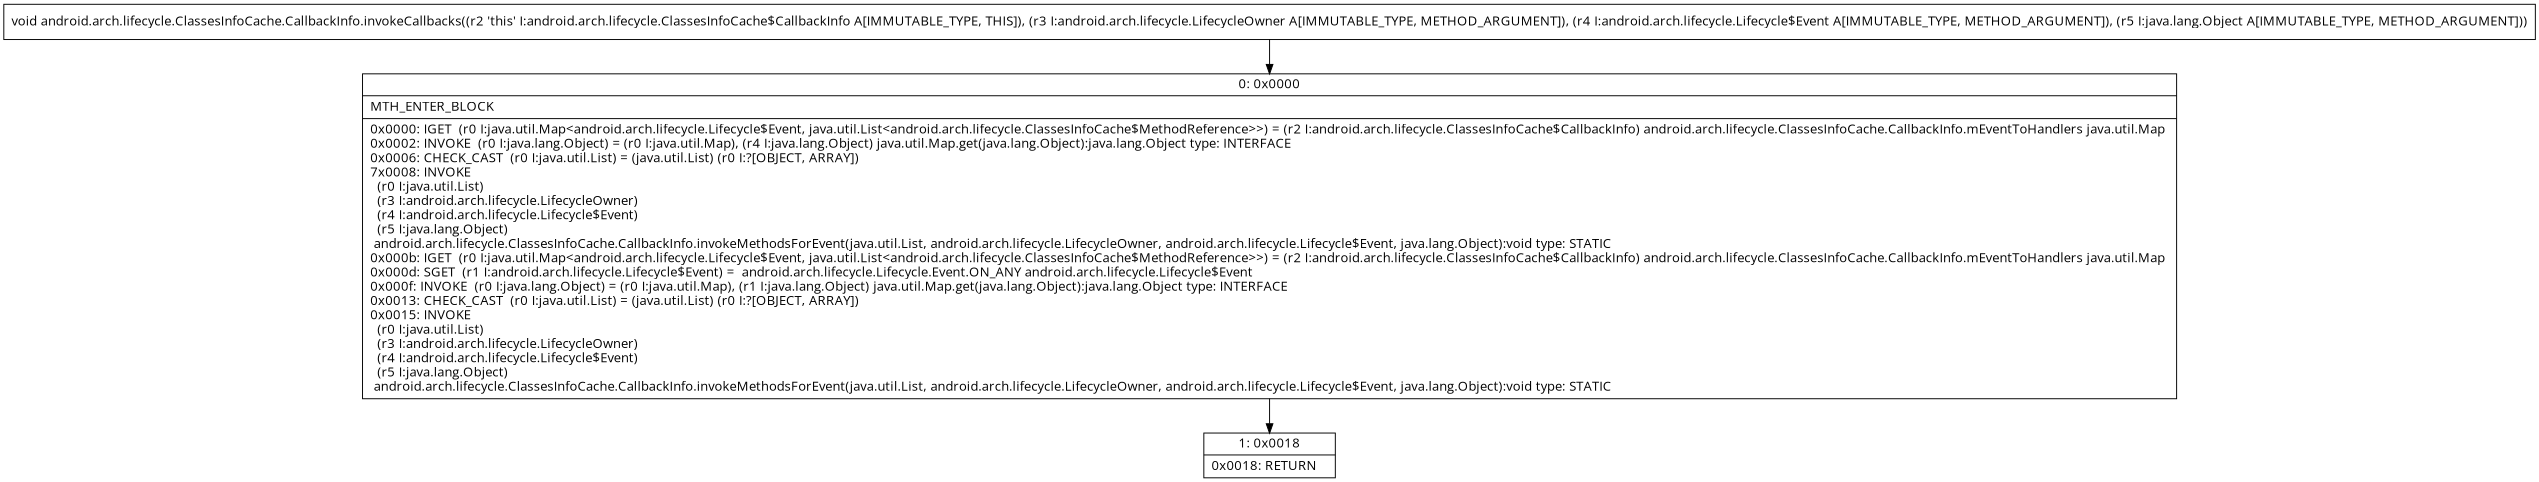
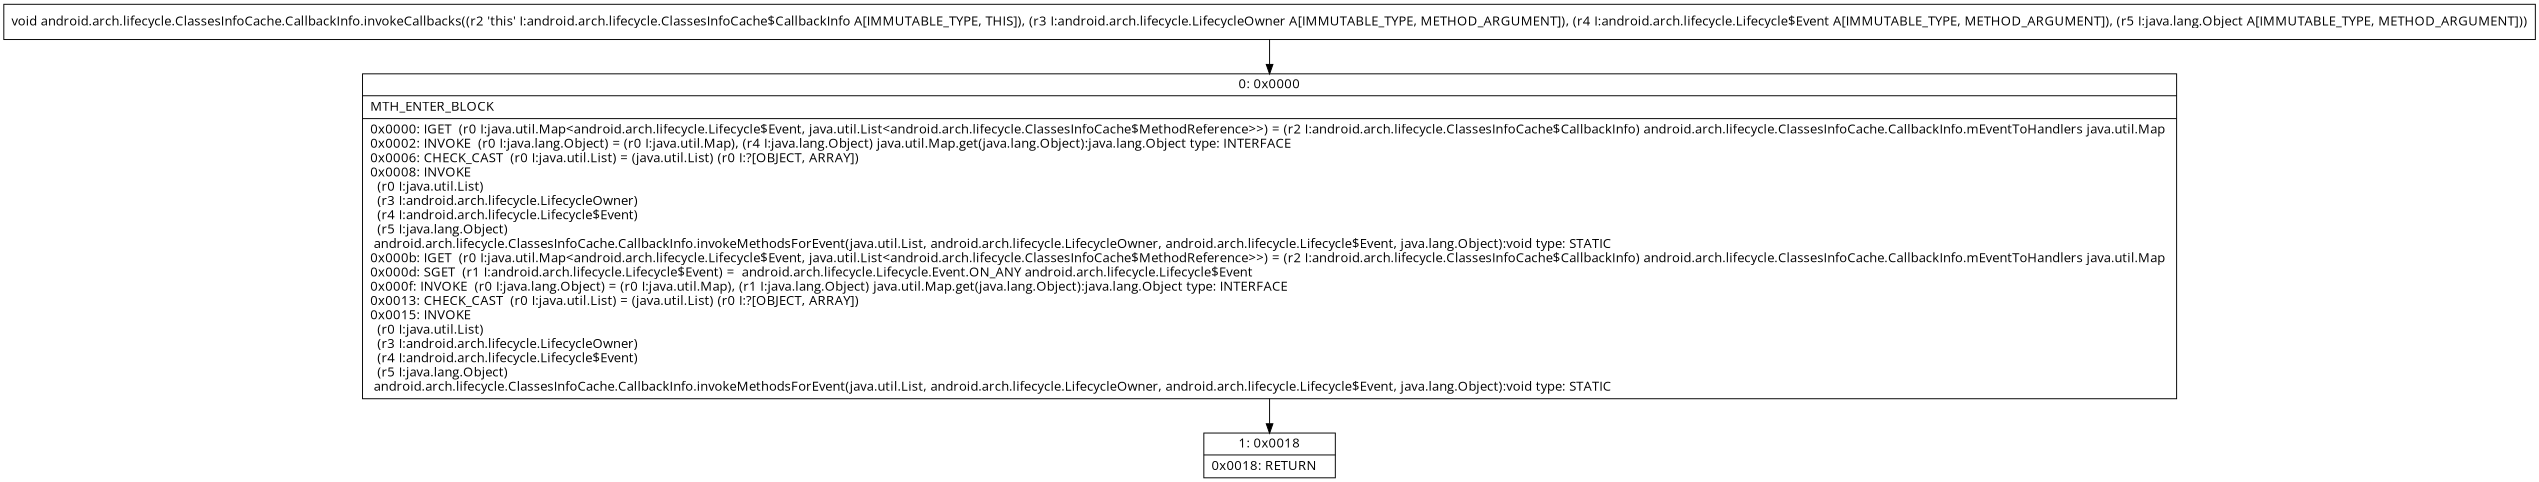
(424, 172) -> (424, 172)
